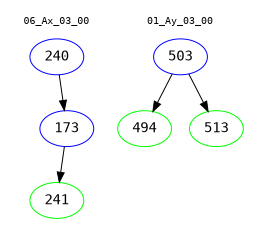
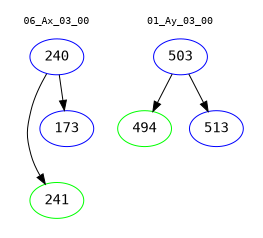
(216, 129) -> (216, 129)
(63, 159) -> (28, 124)
